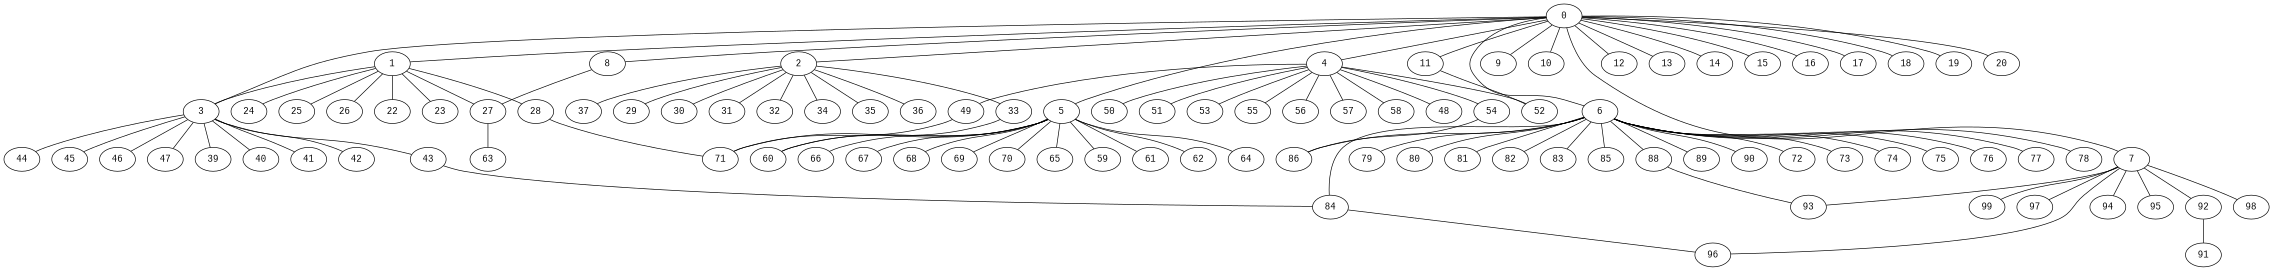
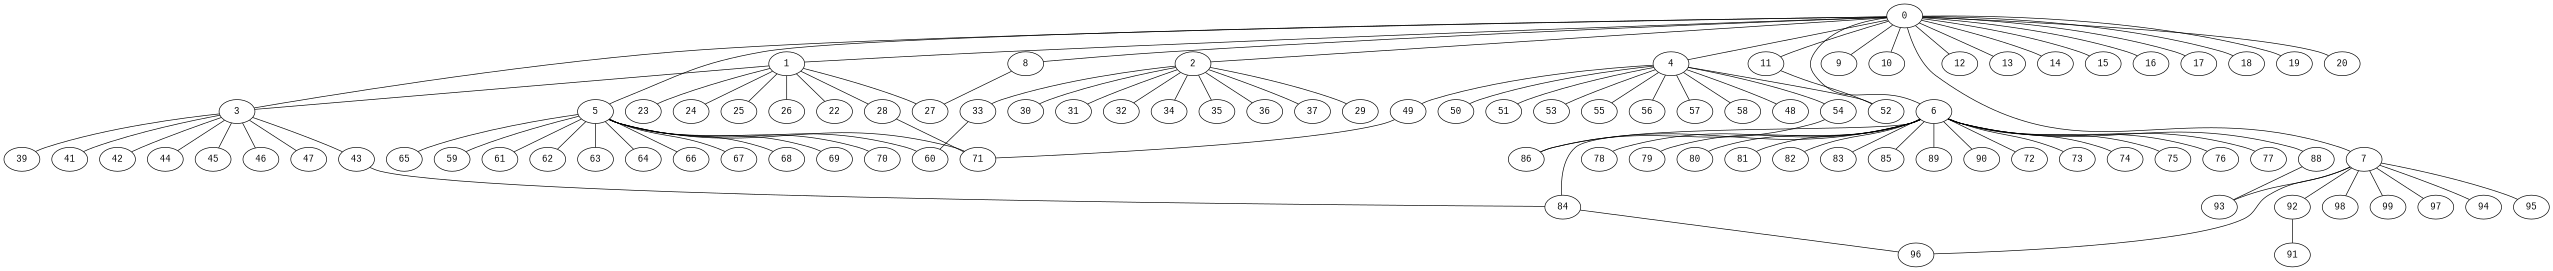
(488, 135) -> (596, 135)
(261, 159) -> none
